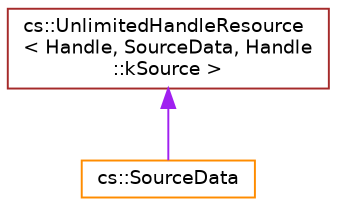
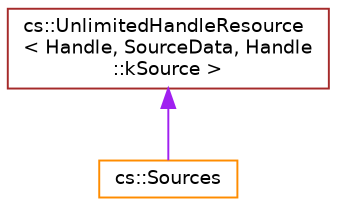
(168, 179) -> (168, 179)
